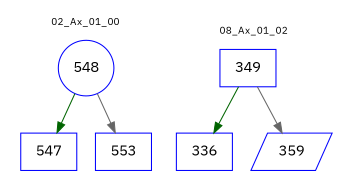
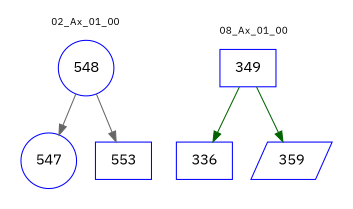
(254, 31) -> (254, 31)
(267, 105) -> (267, 110)
(68, 108) -> (69, 110)
(49, 152) -> (49, 161)
